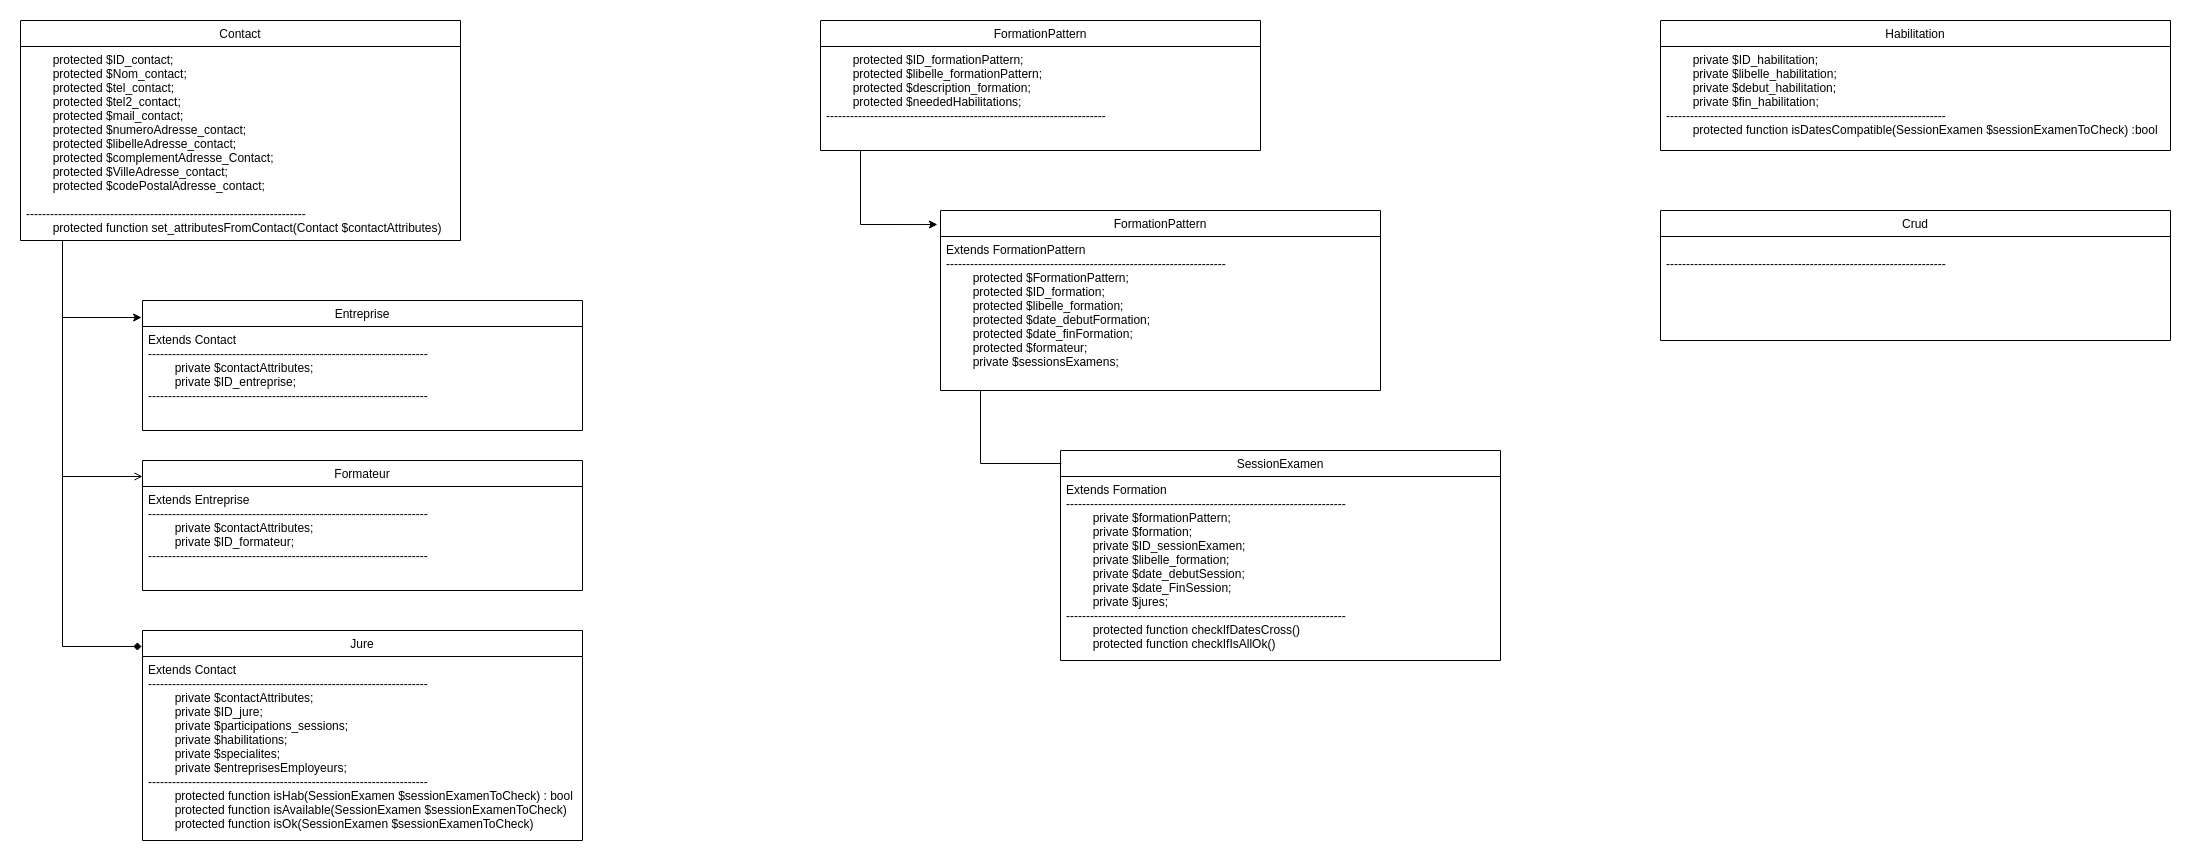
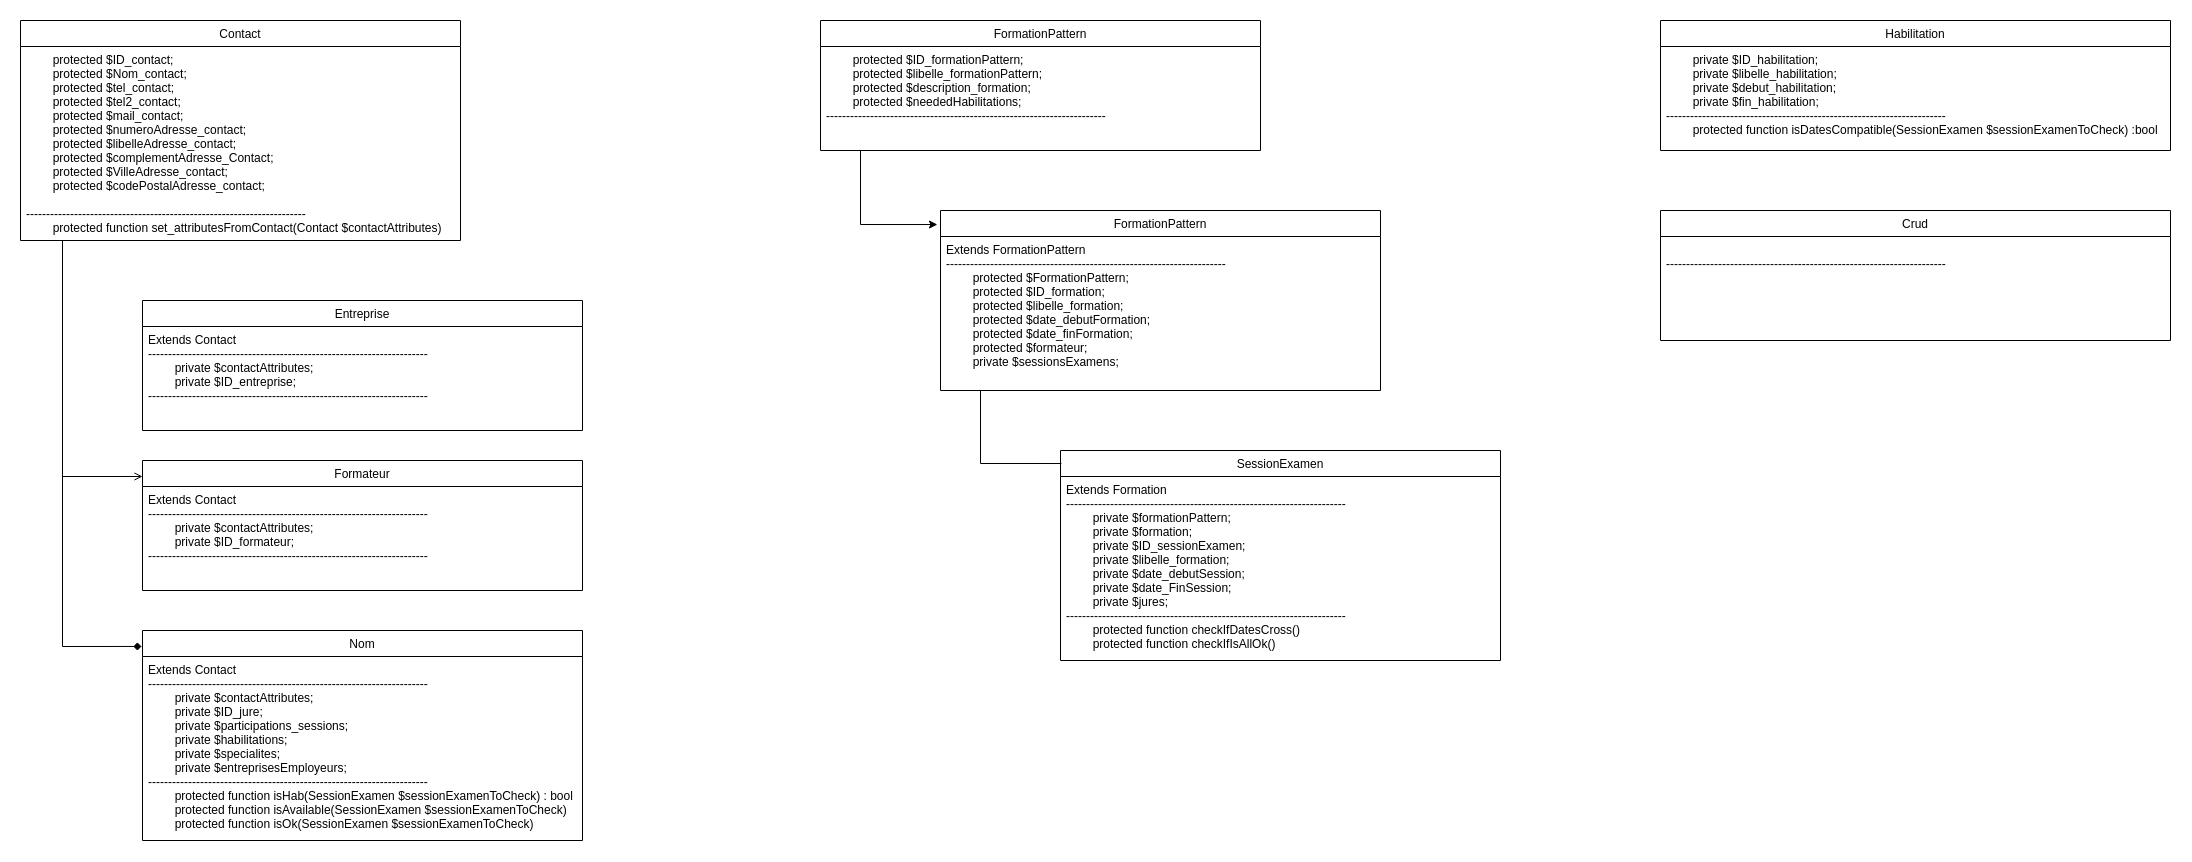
(99, 318) -> none
(205, 500) -> (197, 500)
(362, 644) -> (362, 644)
